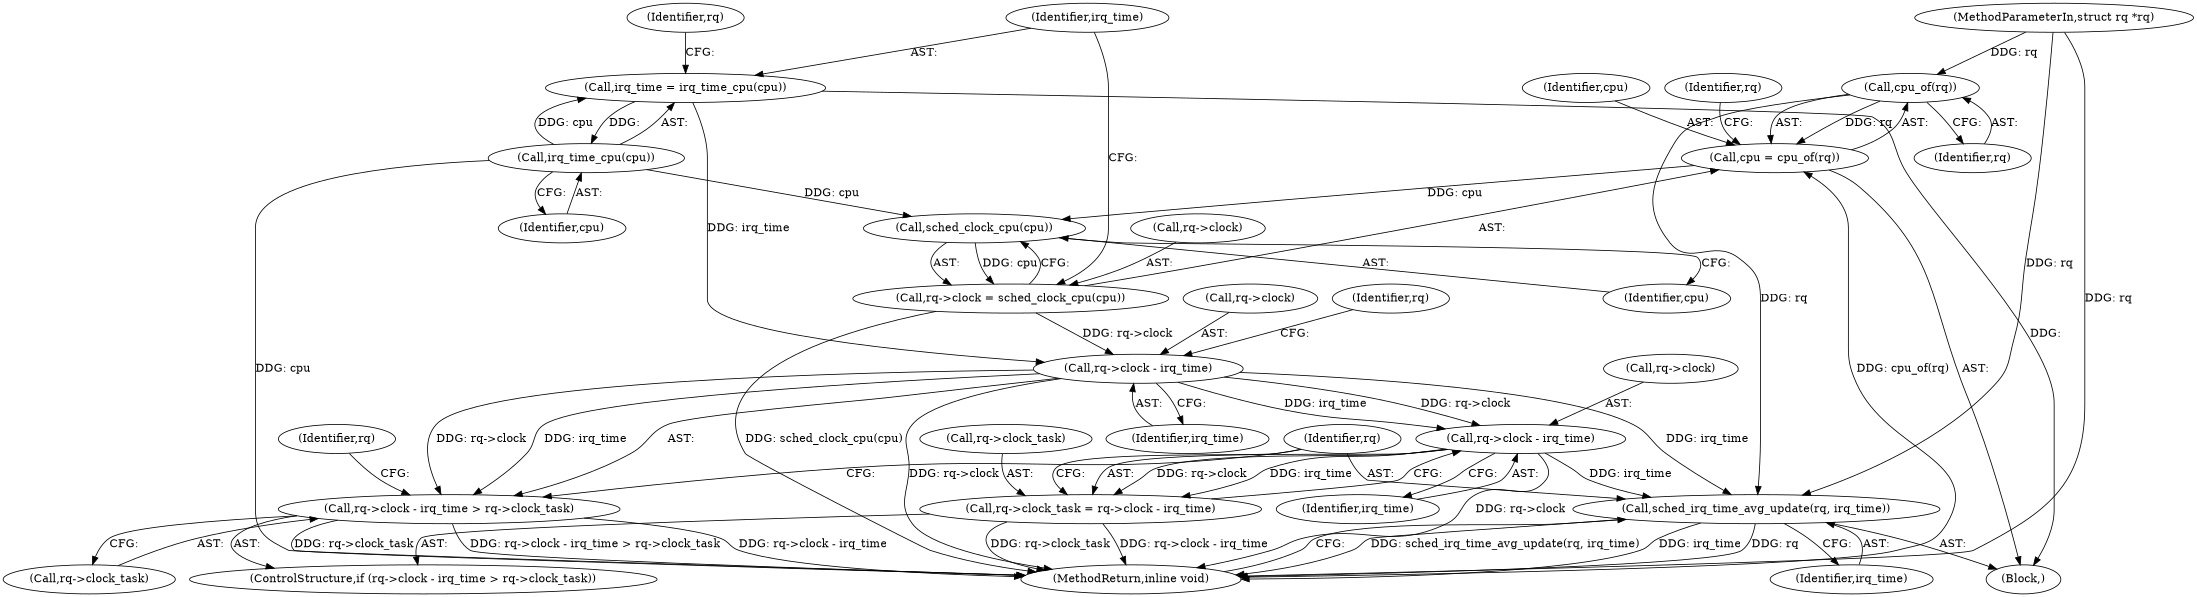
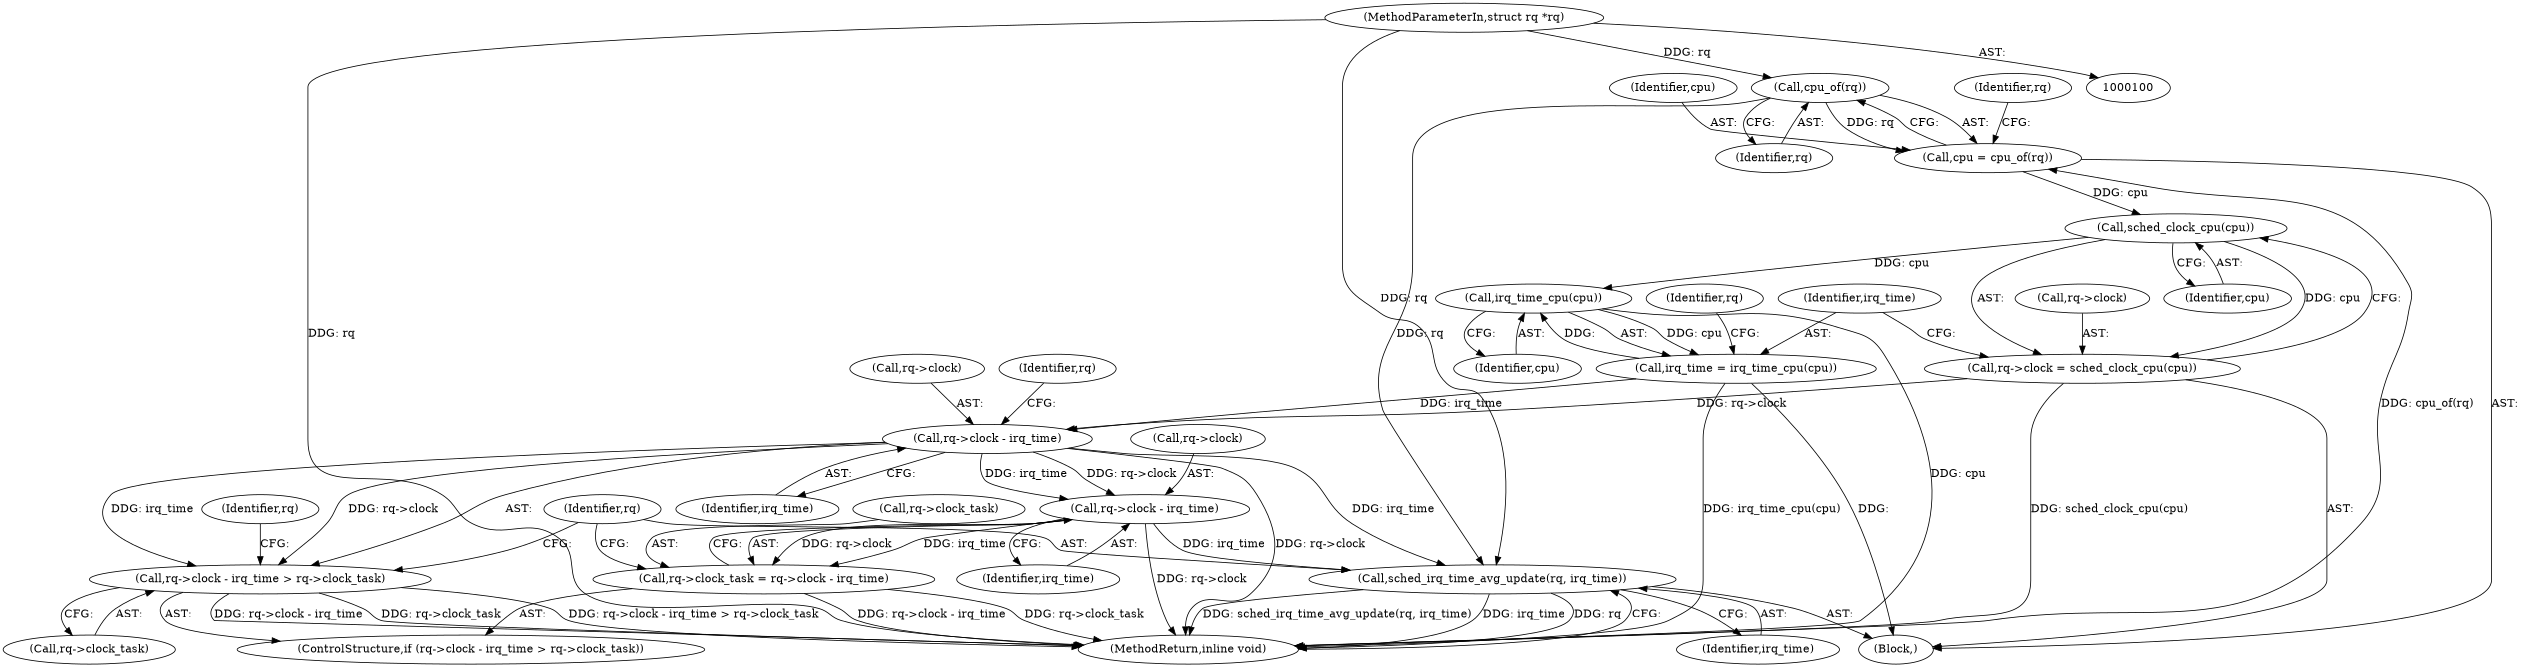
none -> (2128, 88)
(1917, 123) -> (1926, 123)
(775, 192) -> (1850, 261)
(1398, 230) -> (2287, 604)
none -> (1632, 629)
